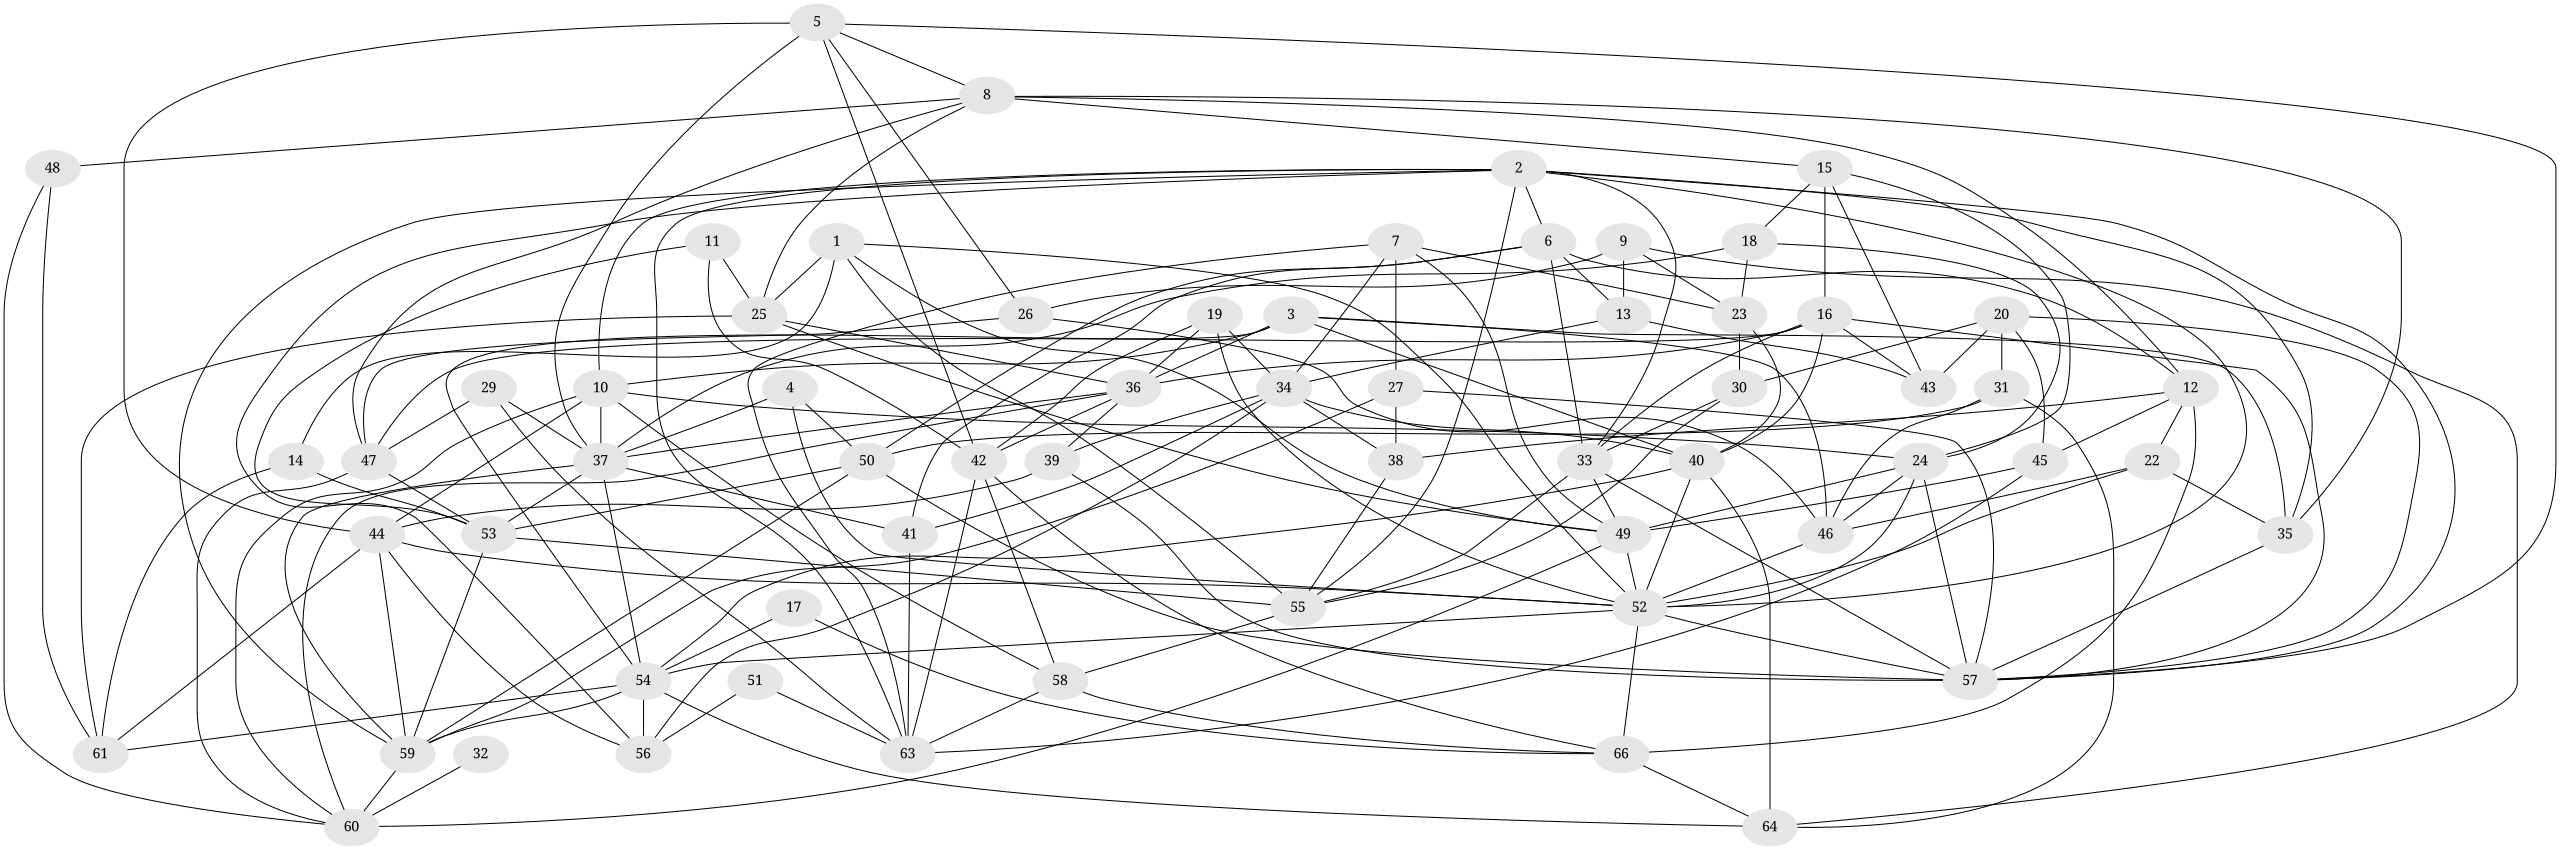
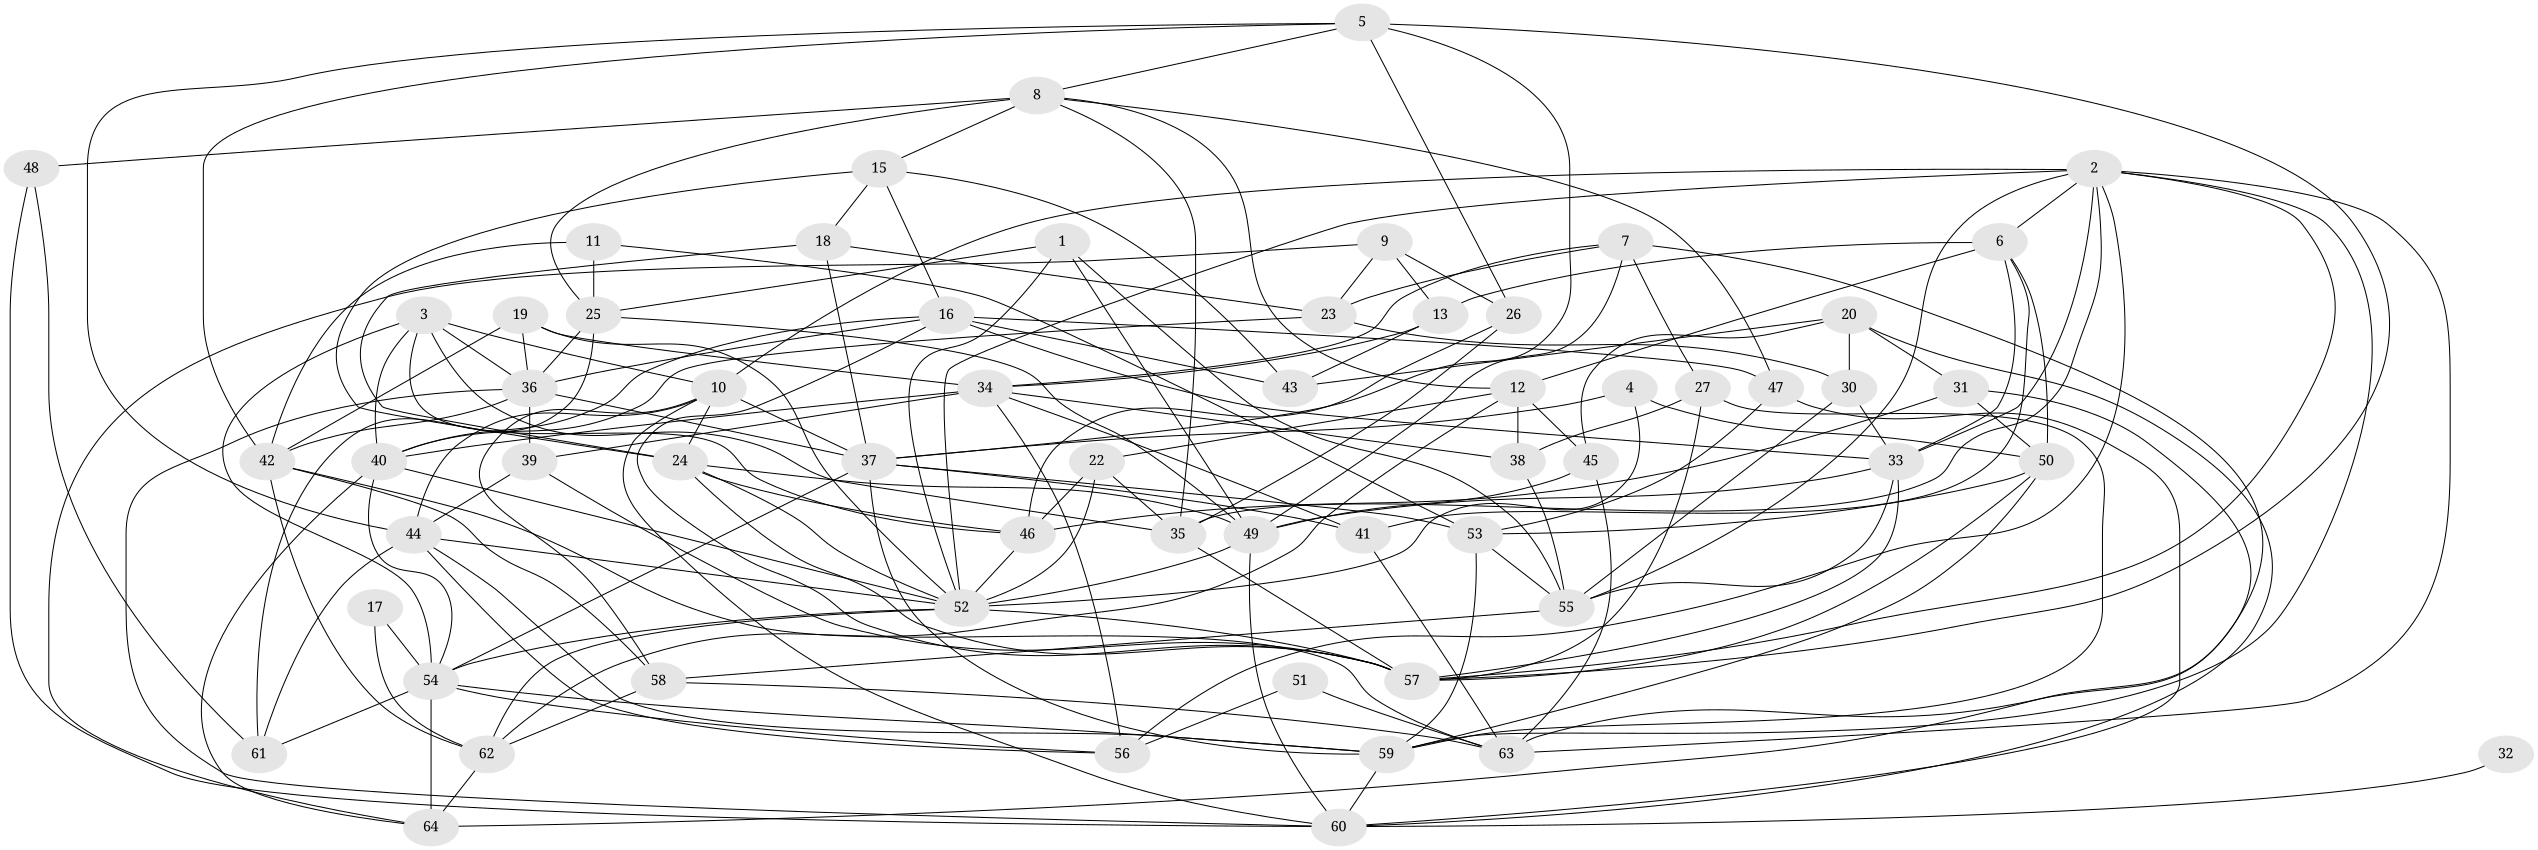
(650, 339) -> (1332, 449)
(489, 388) -> none
(296, 462) -> none
(2412, 499) -> (2134, 708)
(1622, 754) -> (487, 754)
